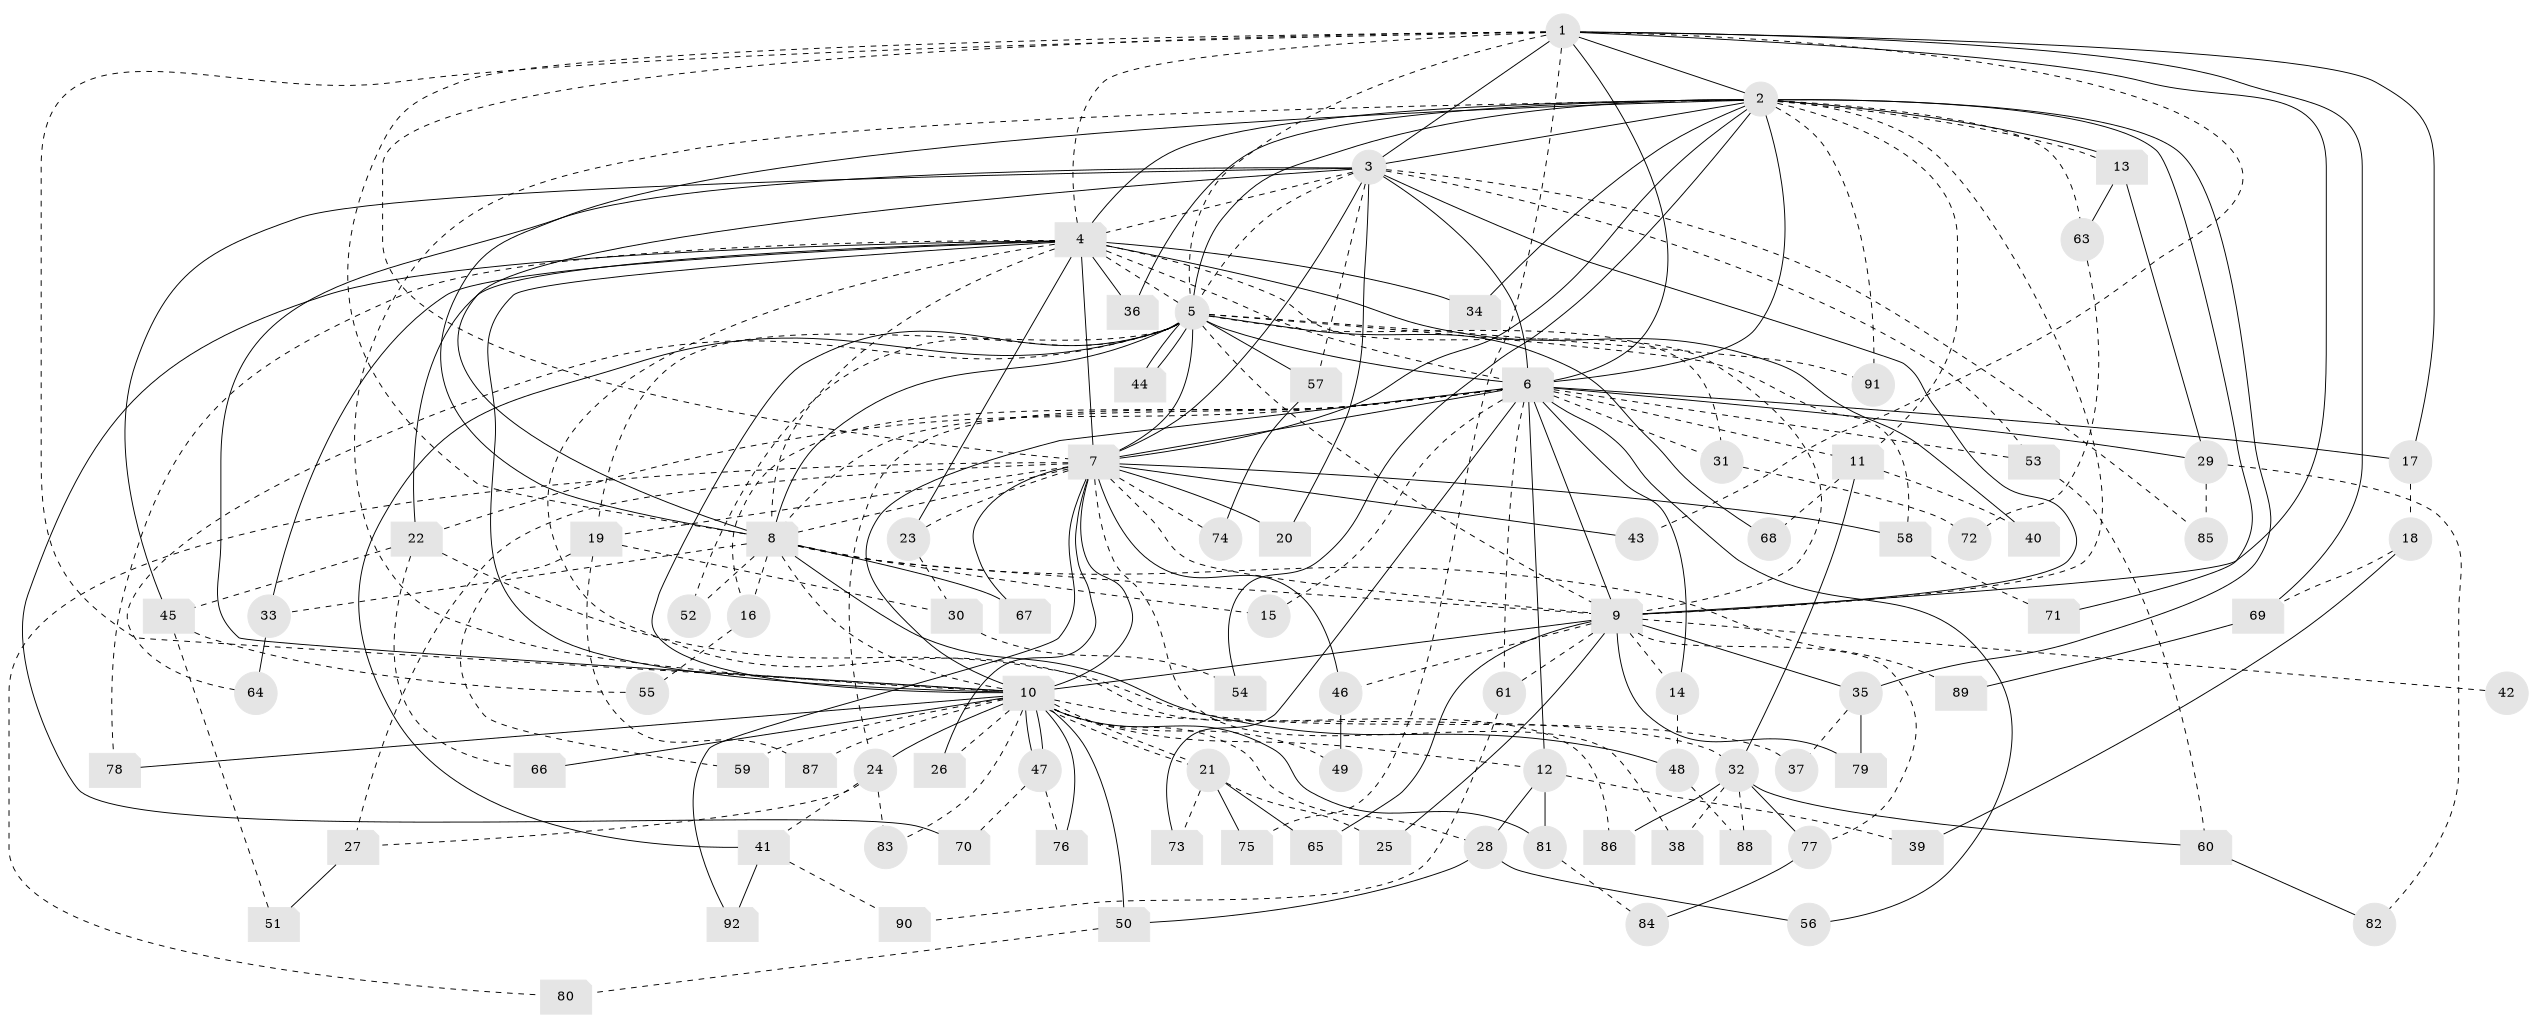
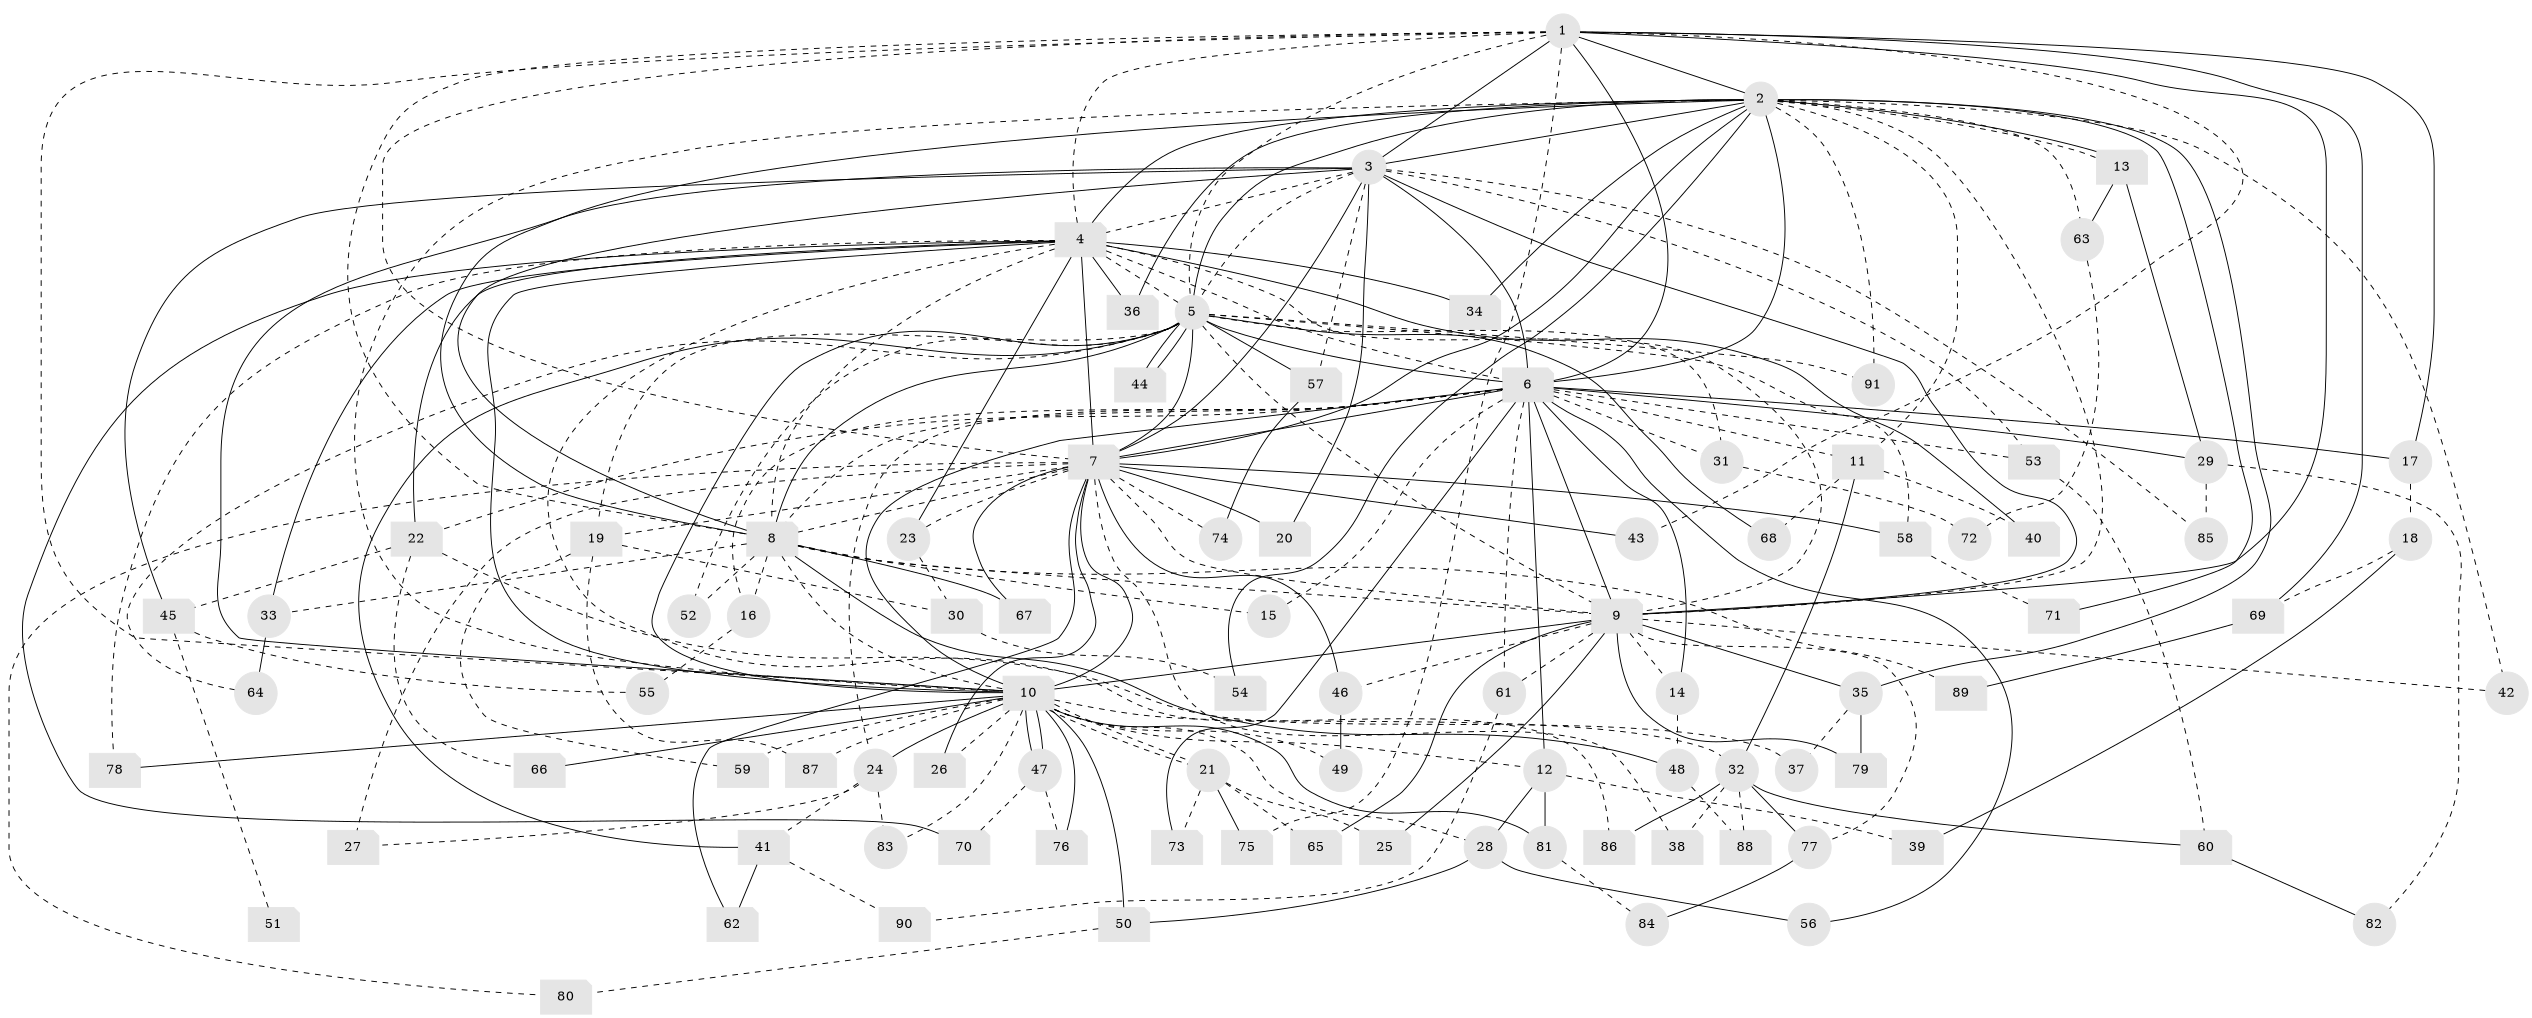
none -> (2286, 203)
(1259, 807) -> (1259, 807)
(314, 886) -> none
(733, 925) -> (733, 925)
